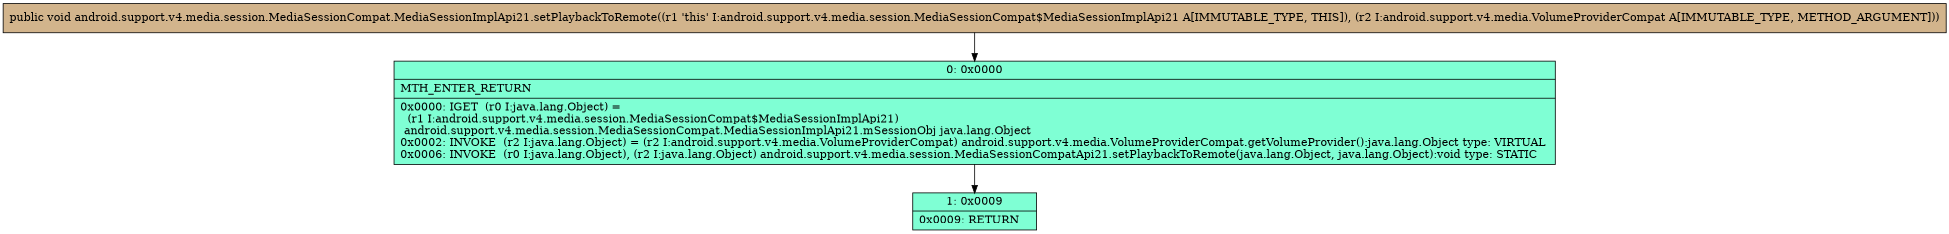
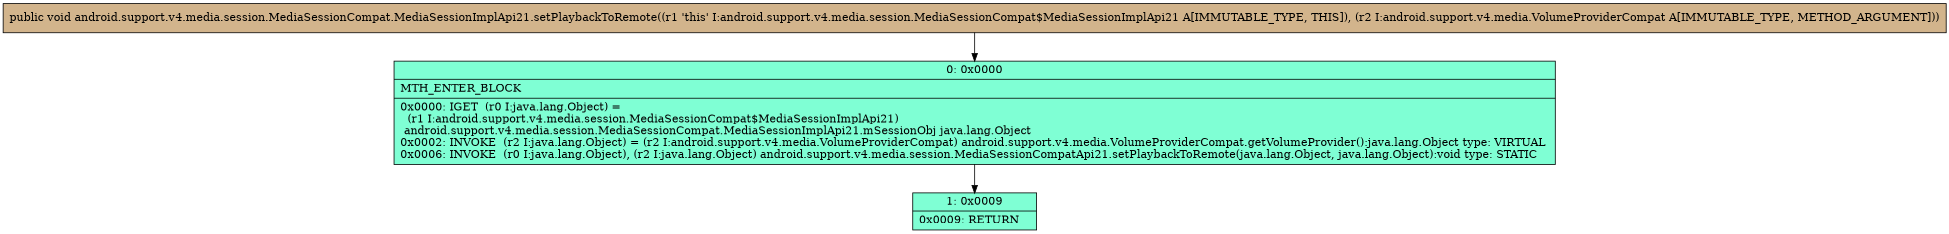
(466, 88) -> (461, 88)
